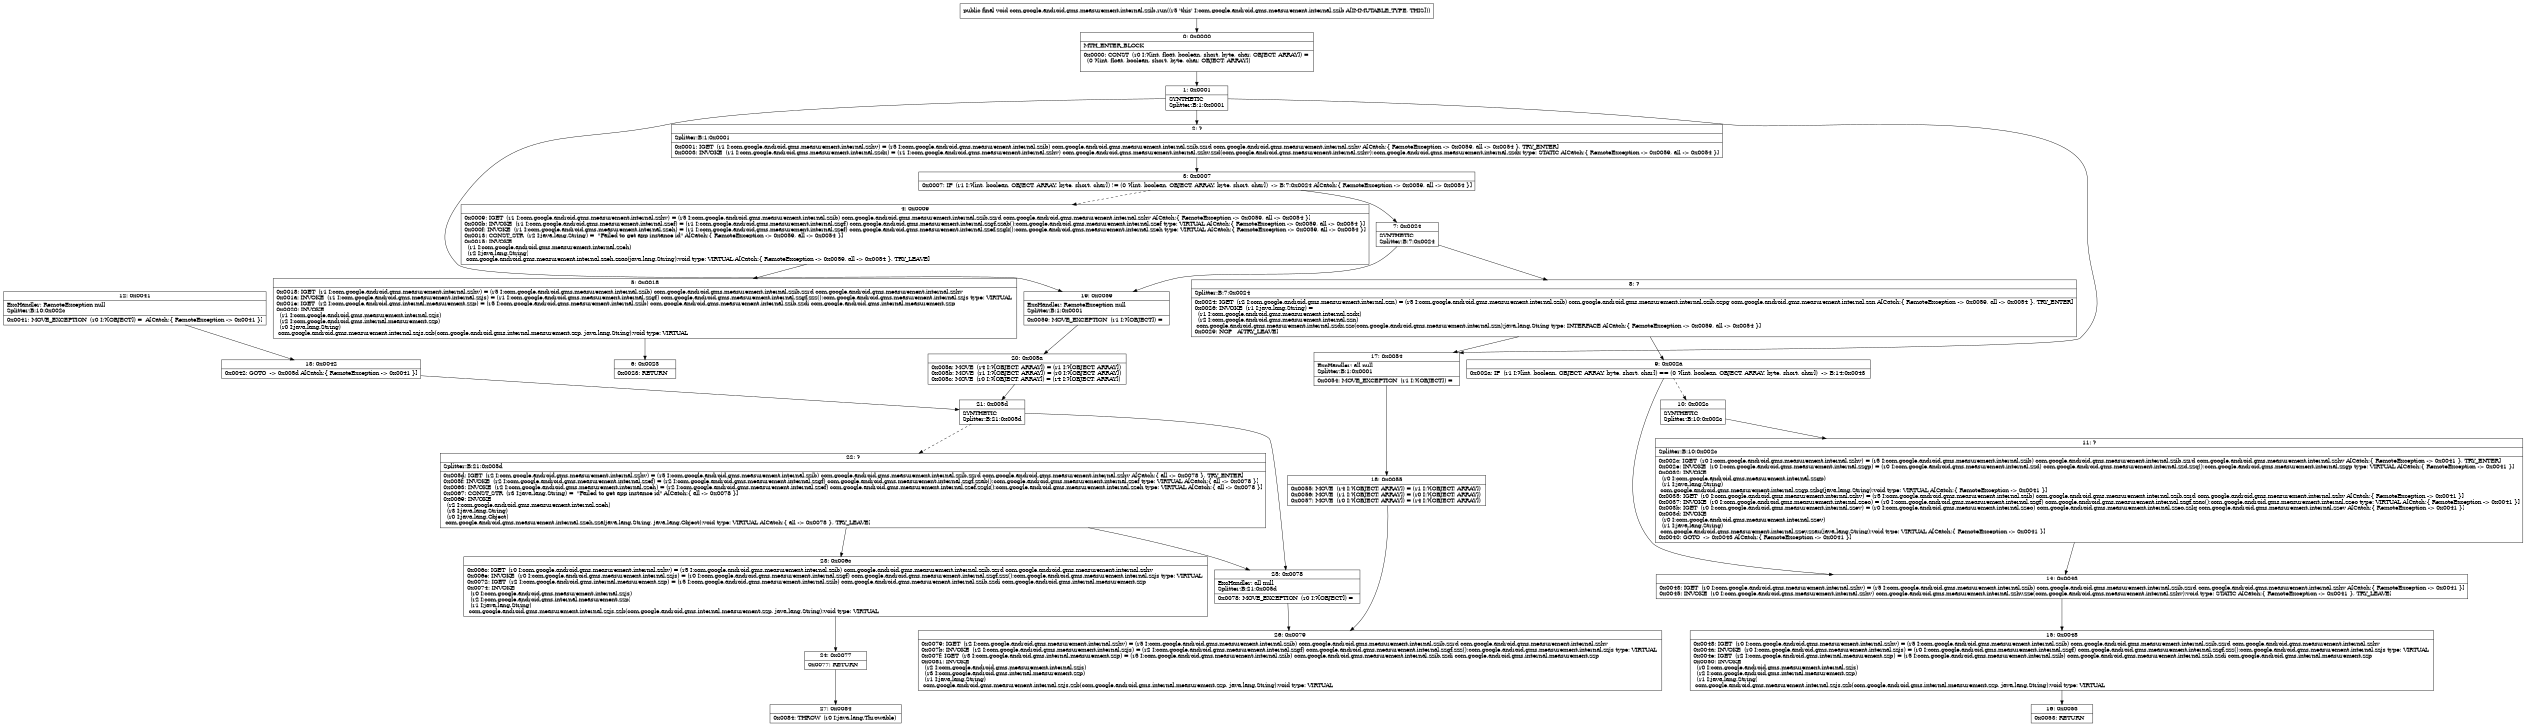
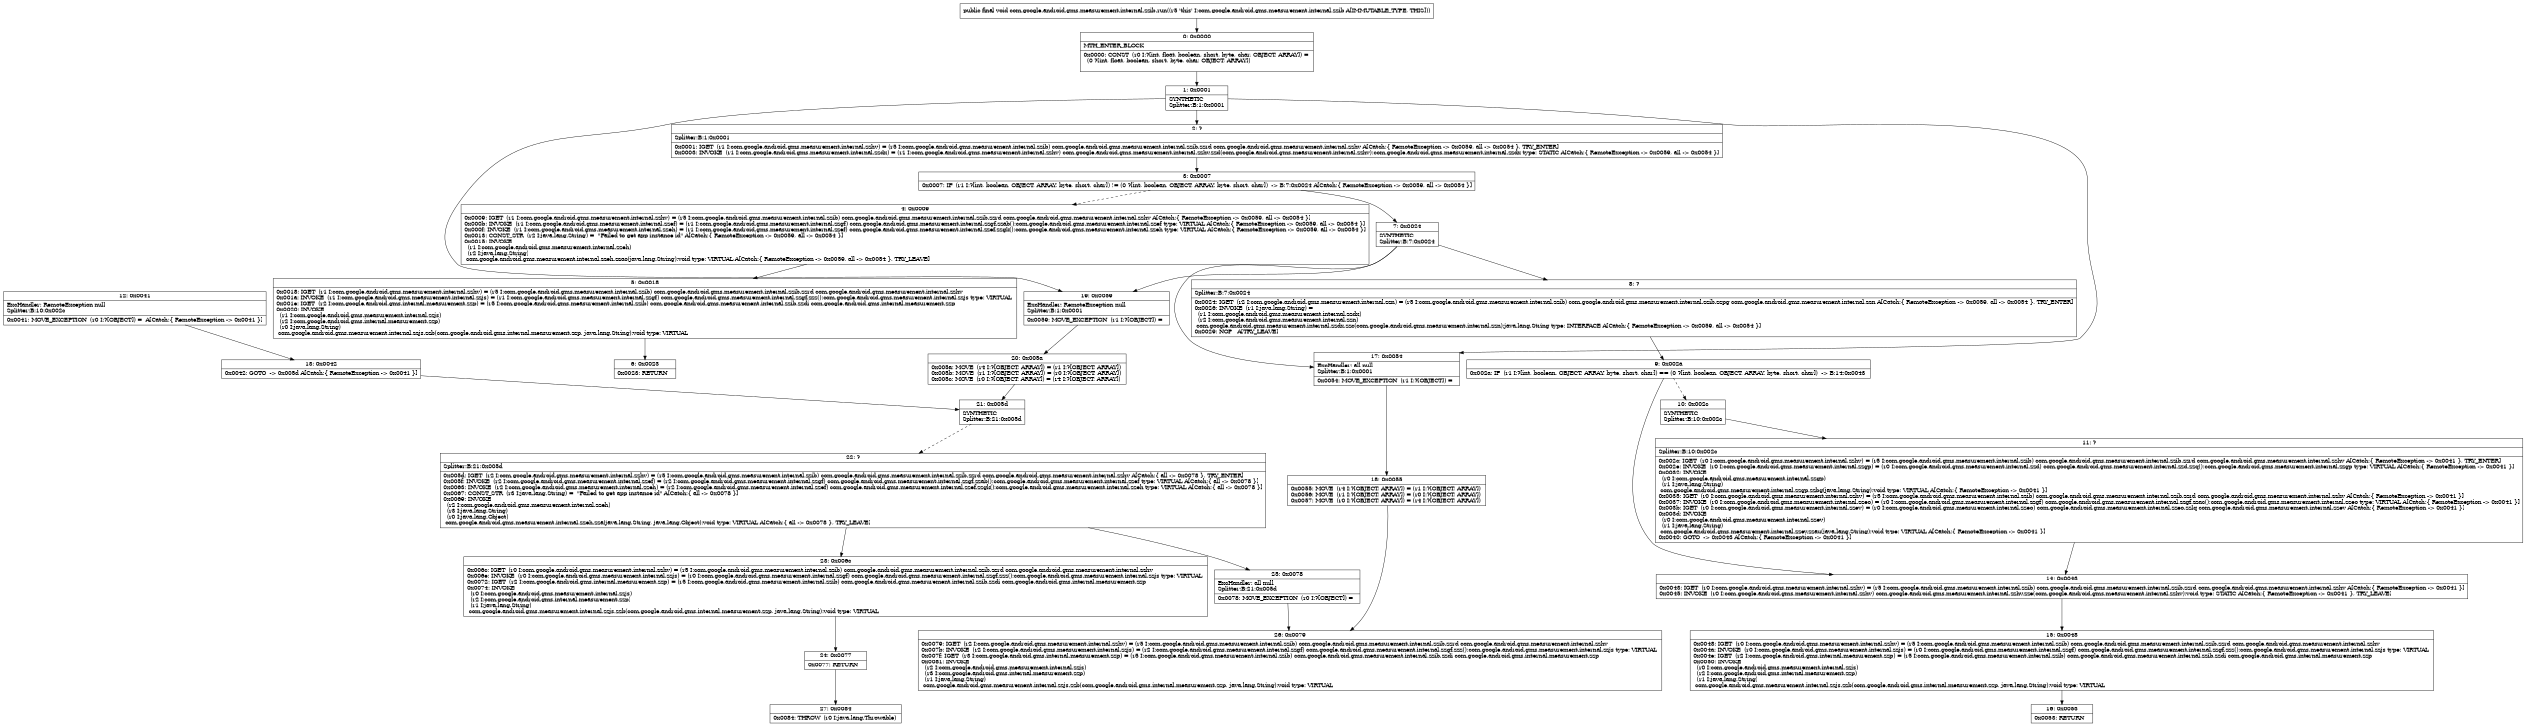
(1488, 344) -> (1198, 272)
(1212, 425) -> none
